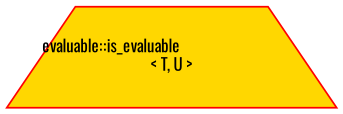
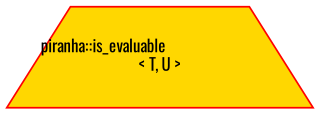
(172, 57) -> (160, 57)
